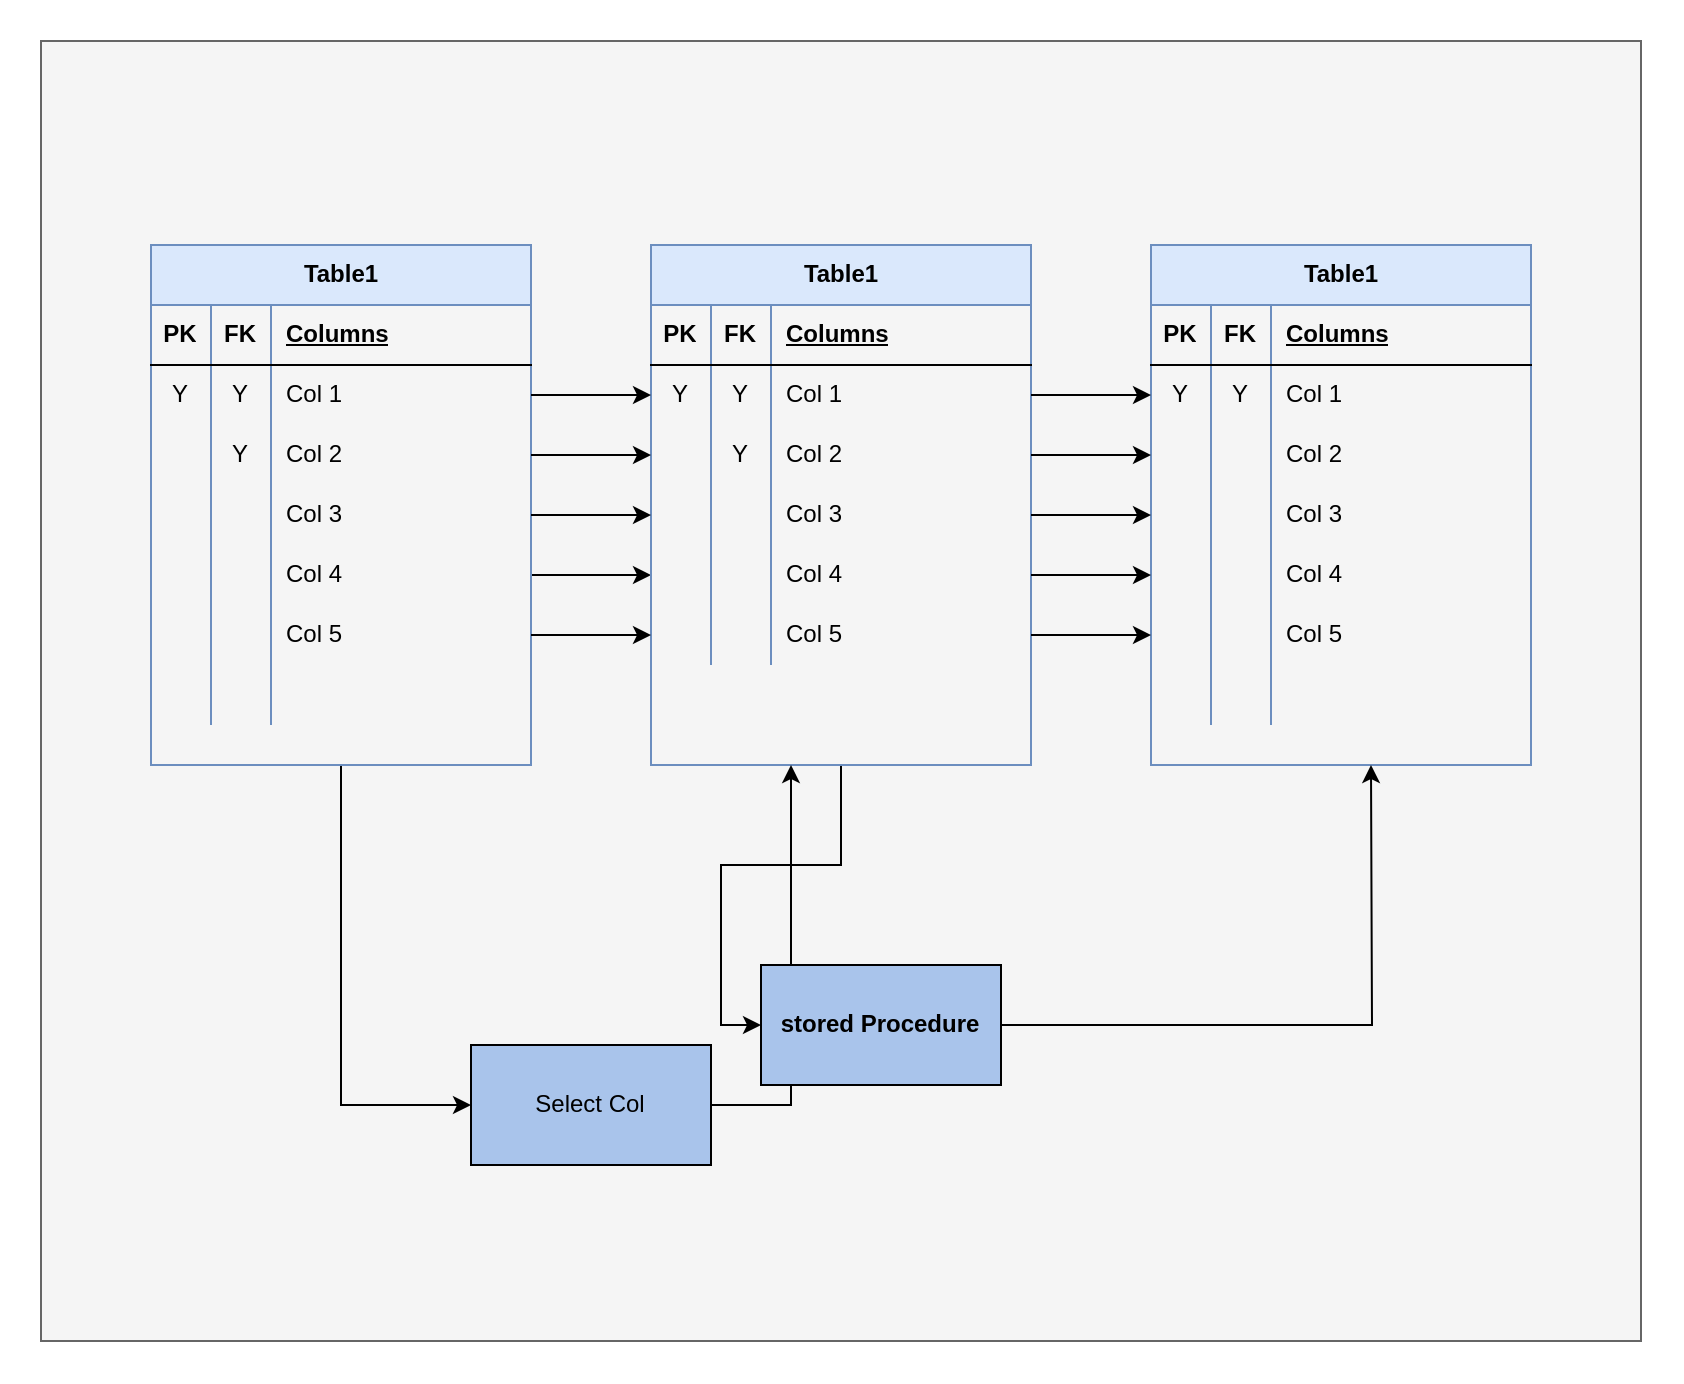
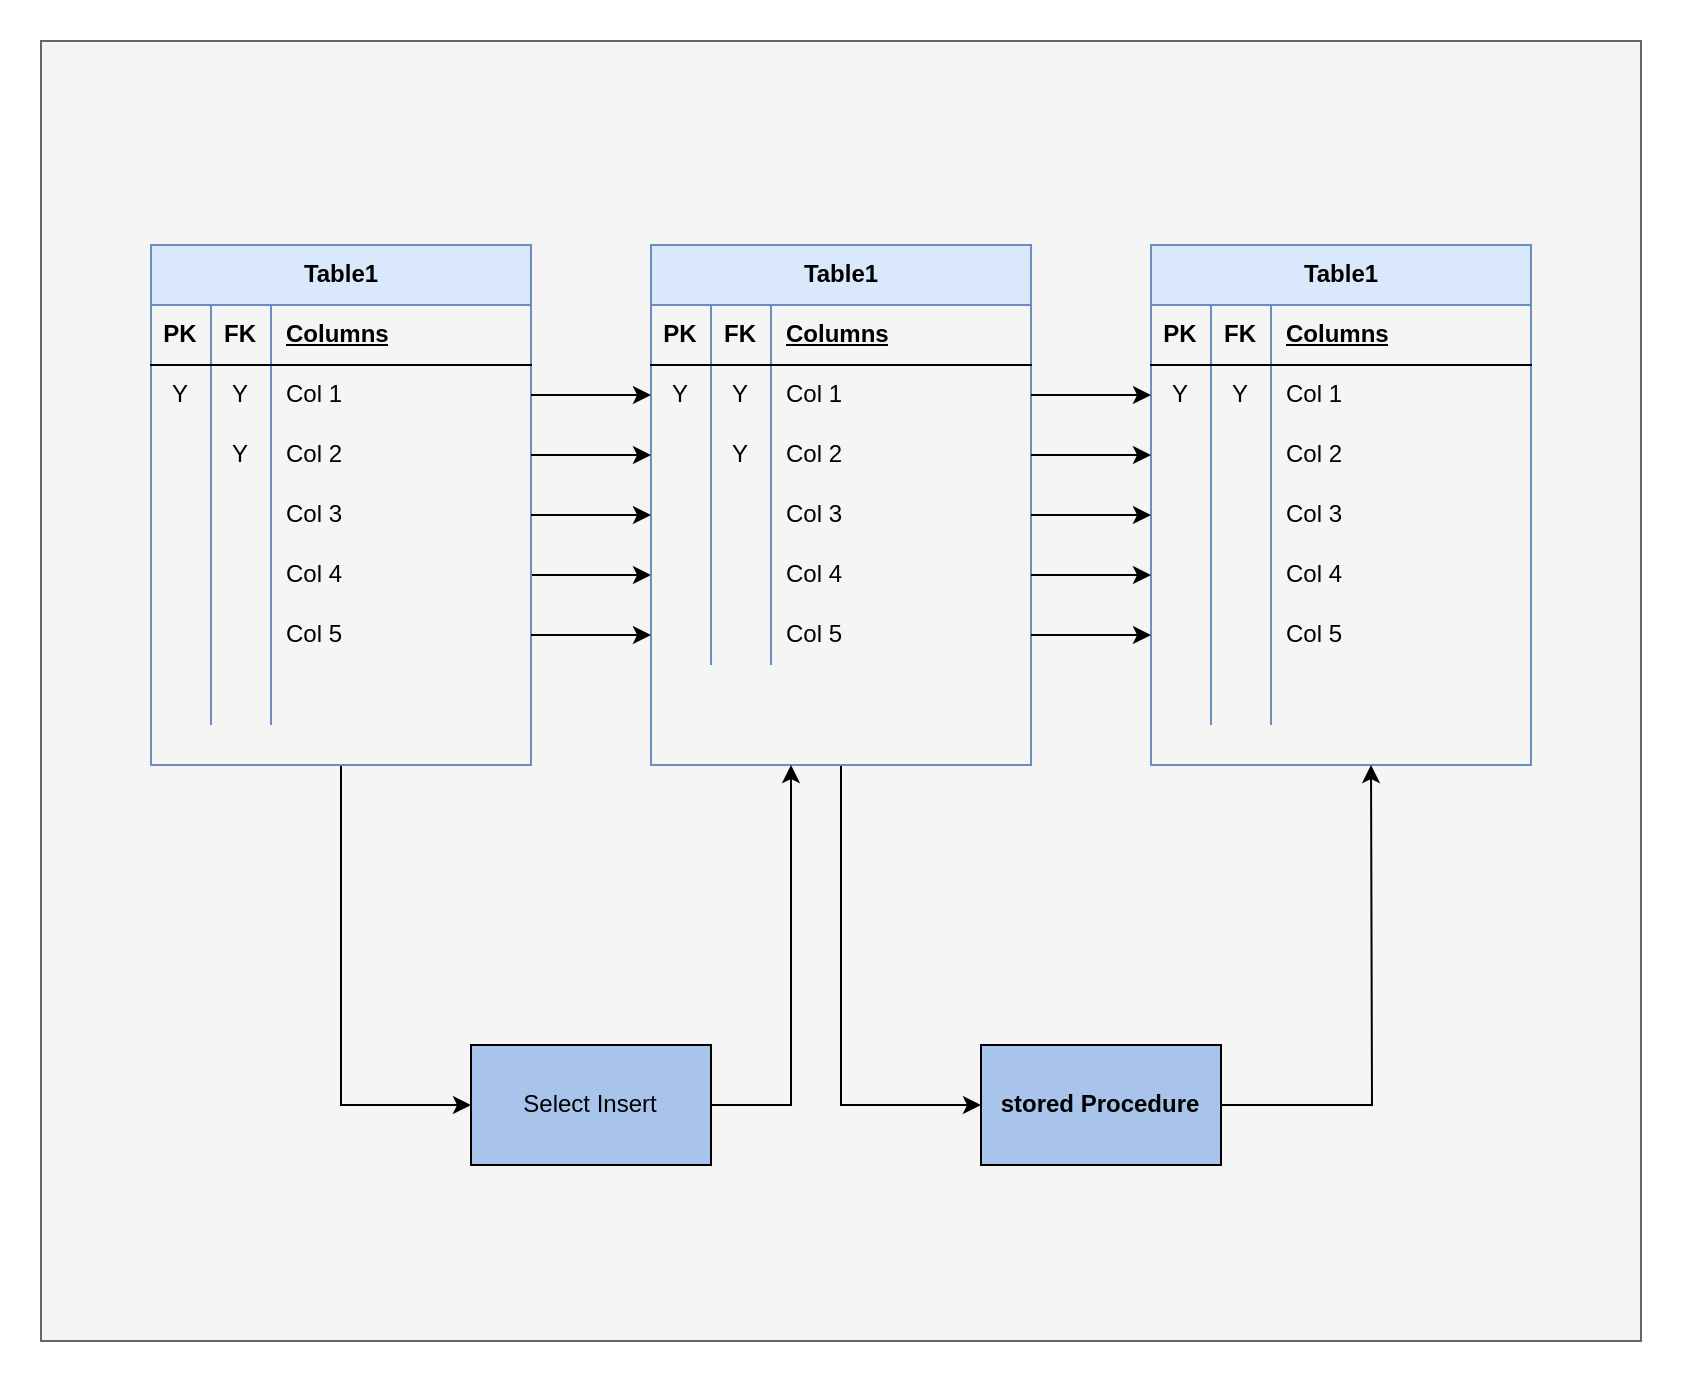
(881, 1025) -> (1101, 1105)
(591, 1105) -> (591, 1105)
